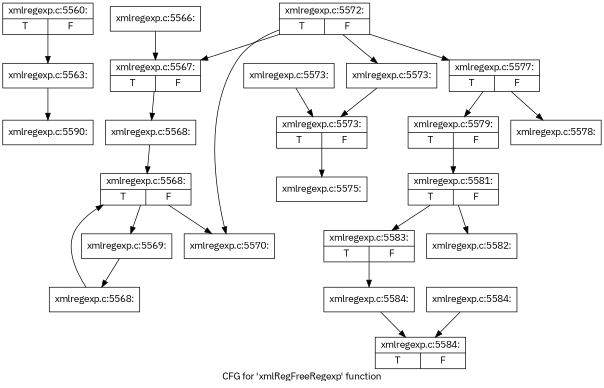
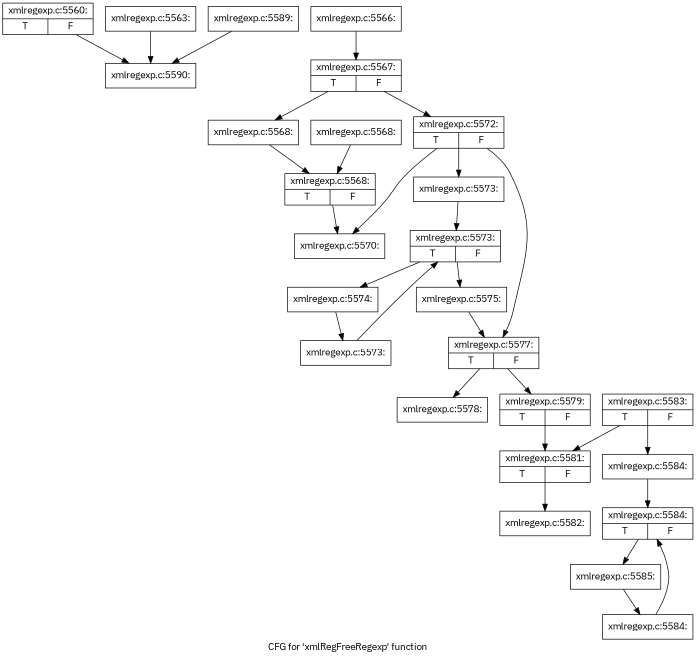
none -> (253, 19)
(48, 45) -> (99, 47)
(243, 46) -> (404, 102)
(414, 216) -> (599, 437)
(127, 246) -> none
none -> (333, 300)
none -> (475, 322)
none -> (616, 577)
